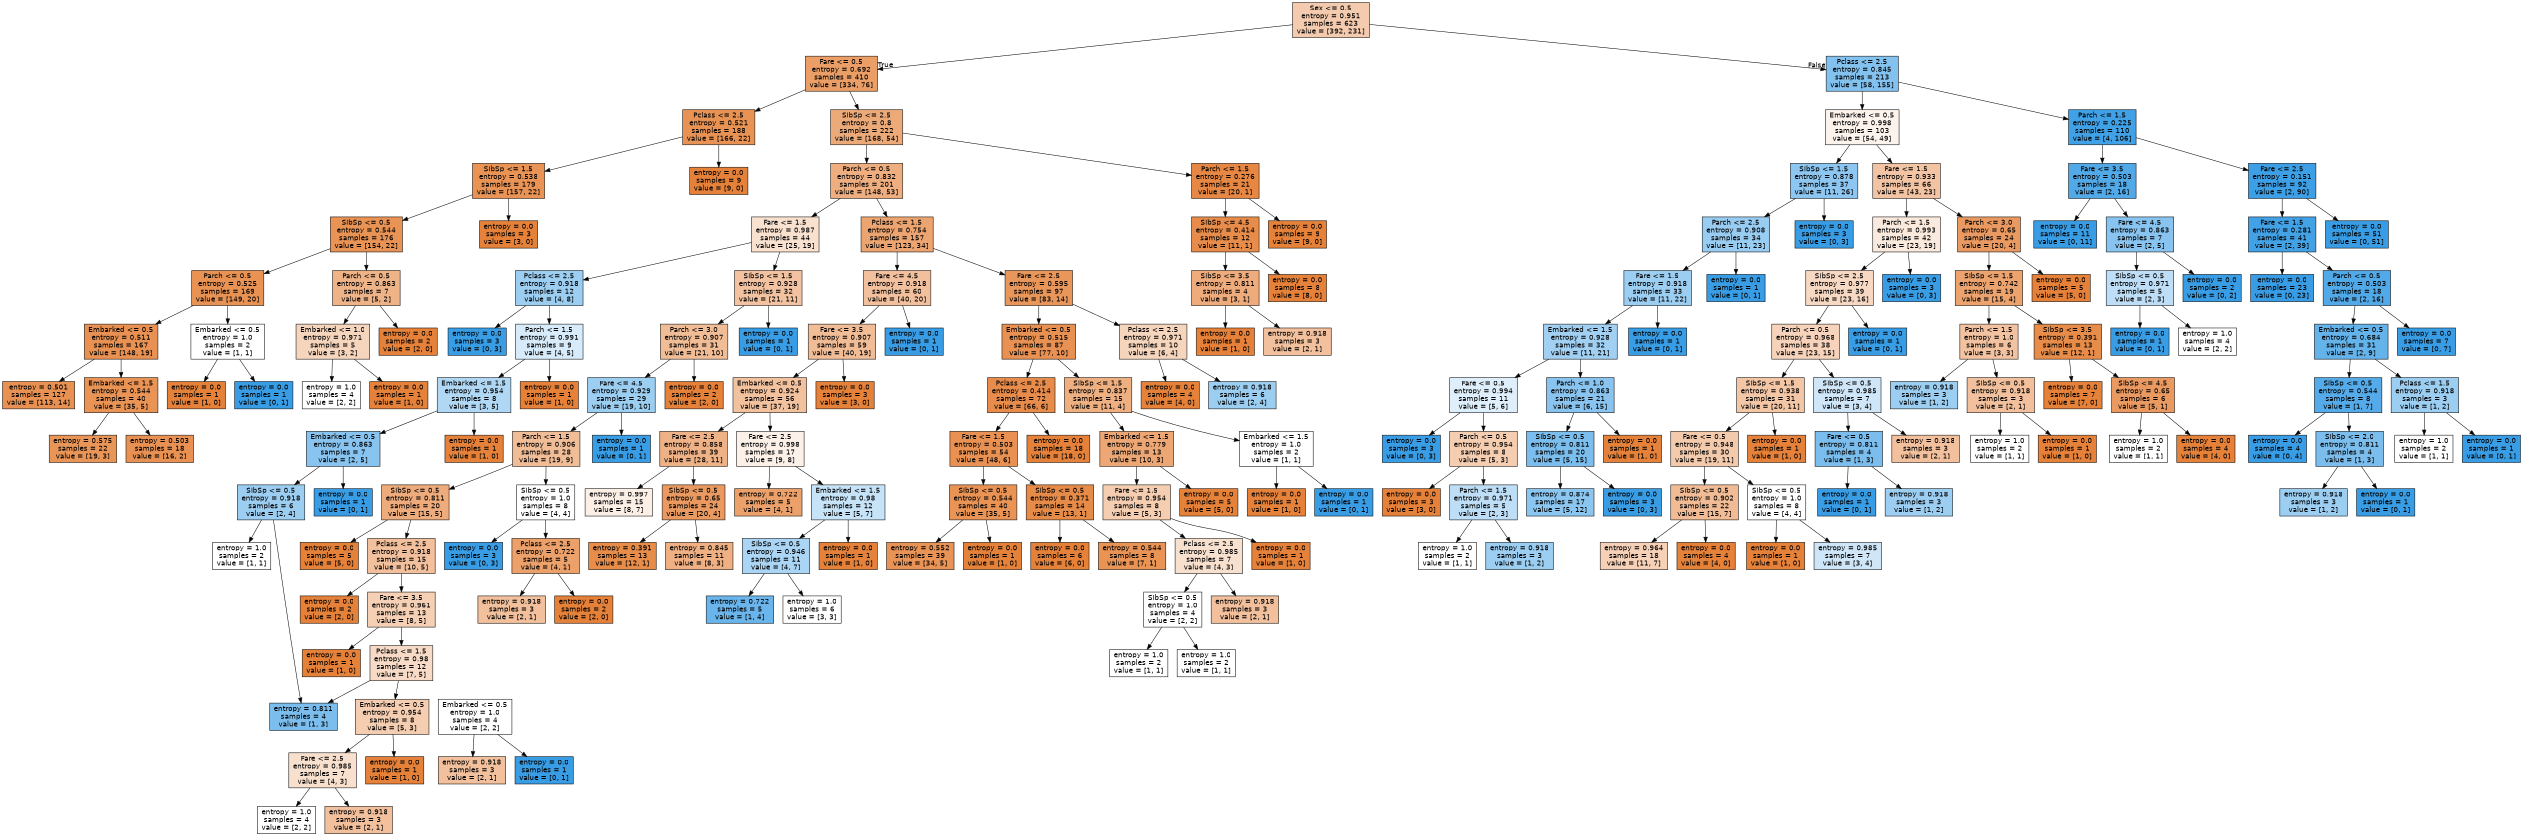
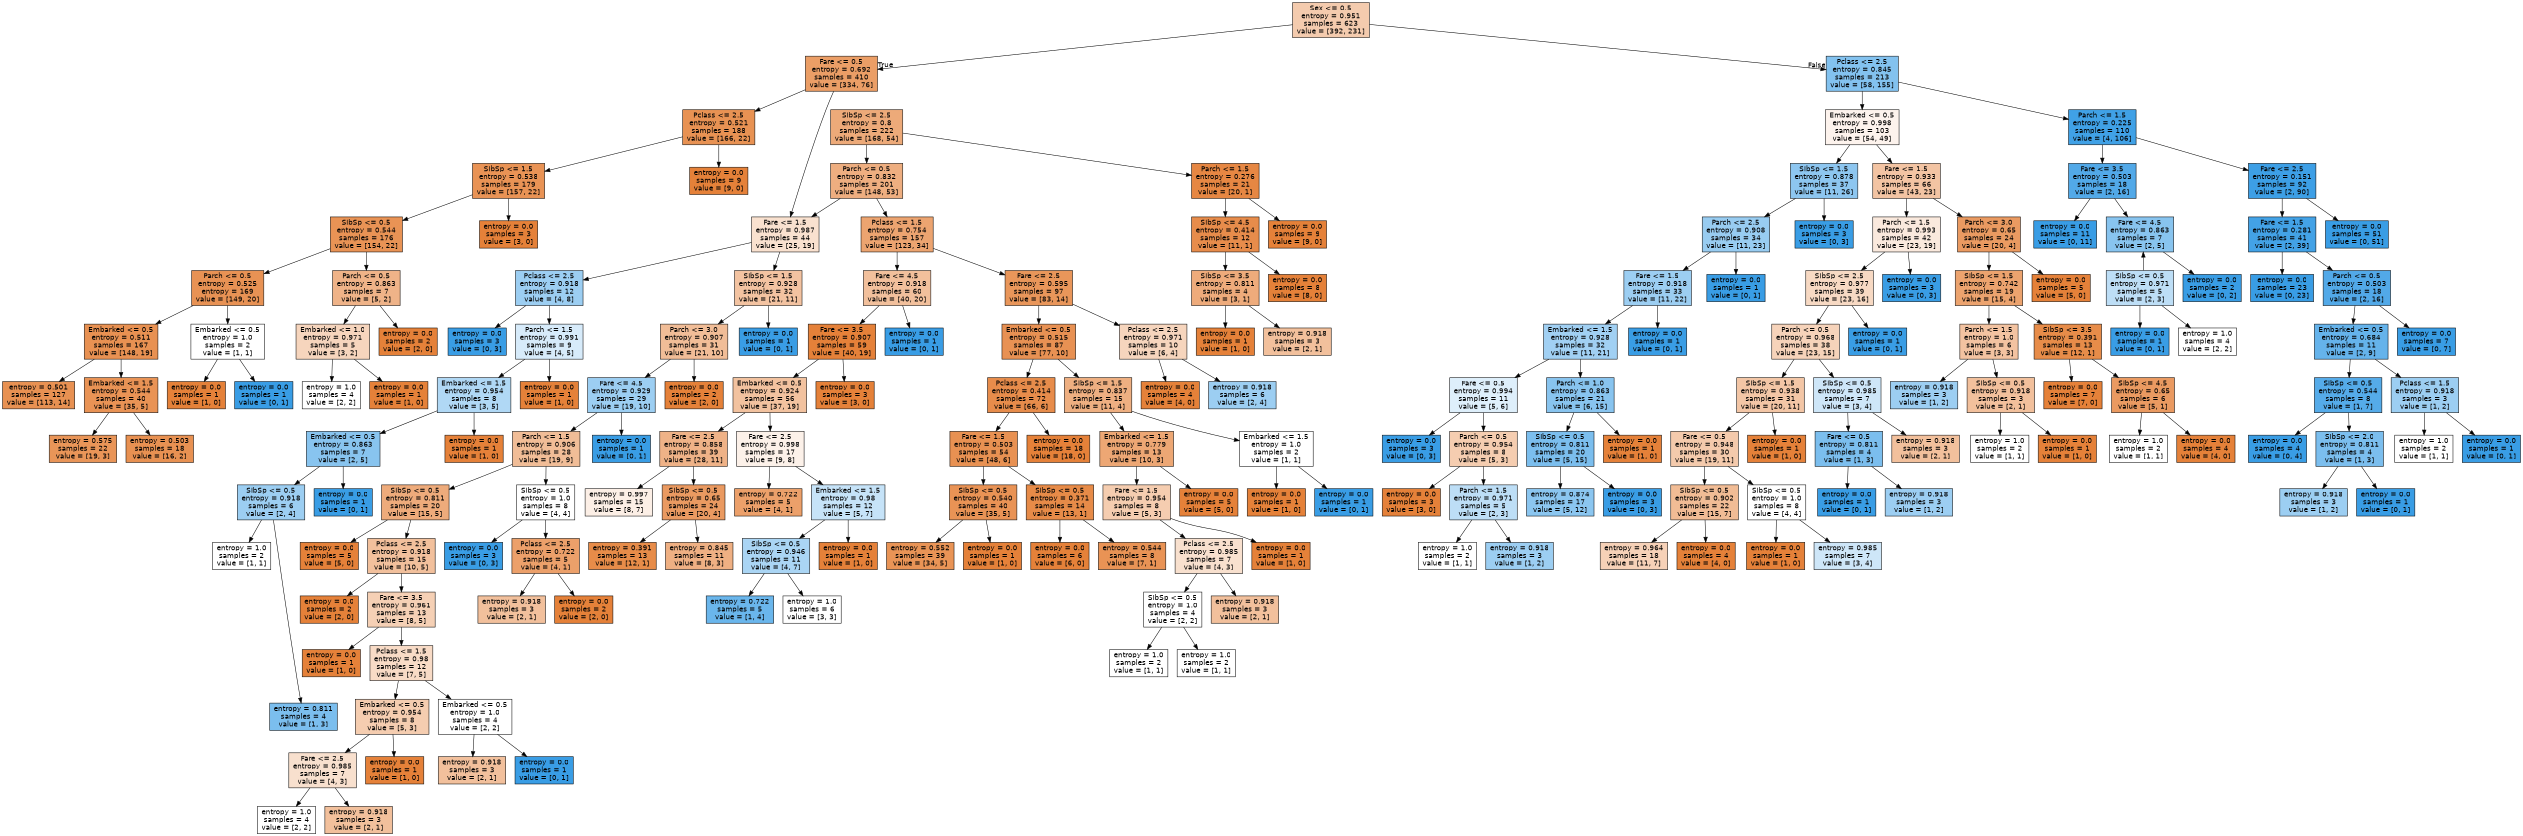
(853, 98) -> (811, 151)
(2136, 259) -> (2143, 264)
(228, 288) -> (228, 288)
(842, 342) -> (842, 342)
(2351, 342) -> (2351, 342)
(983, 502) -> (983, 502)
(351, 691) -> (436, 688)
